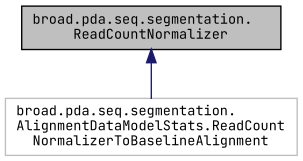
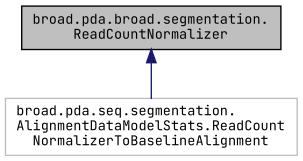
(151, 28) -> (151, 28)
